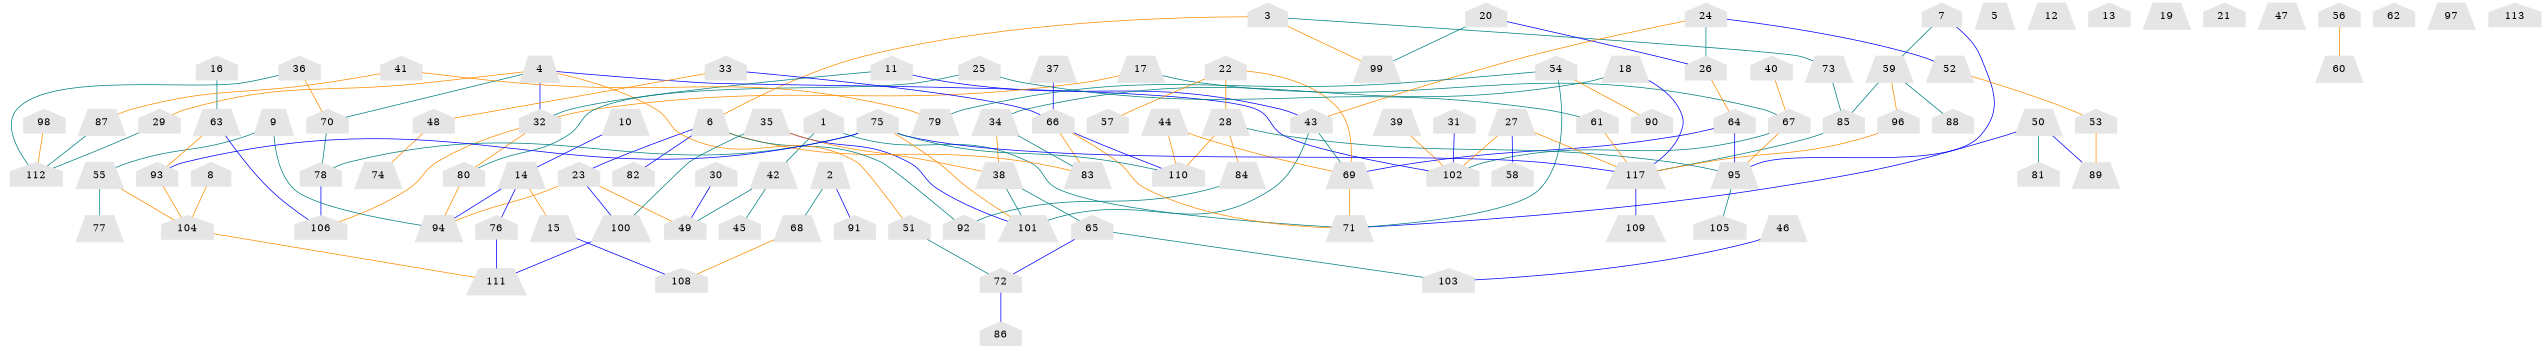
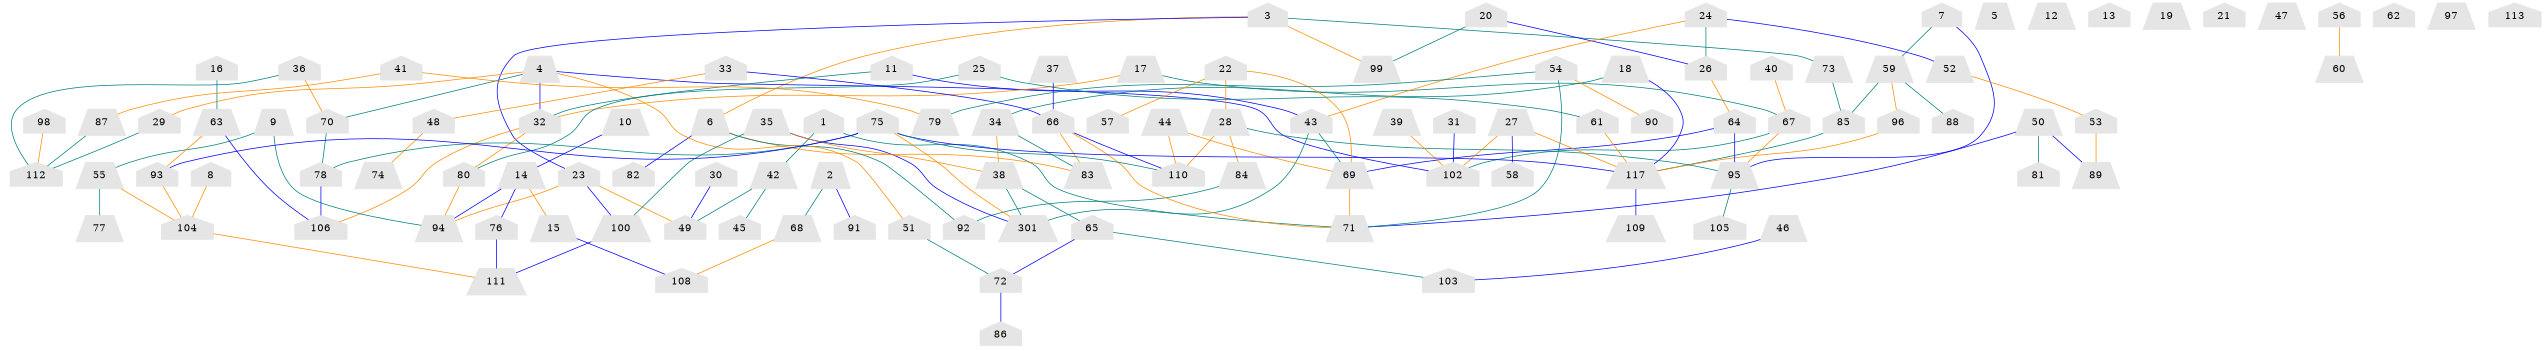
(642, 148) -> (805, 29)
(1028, 229) -> (1028, 229)
